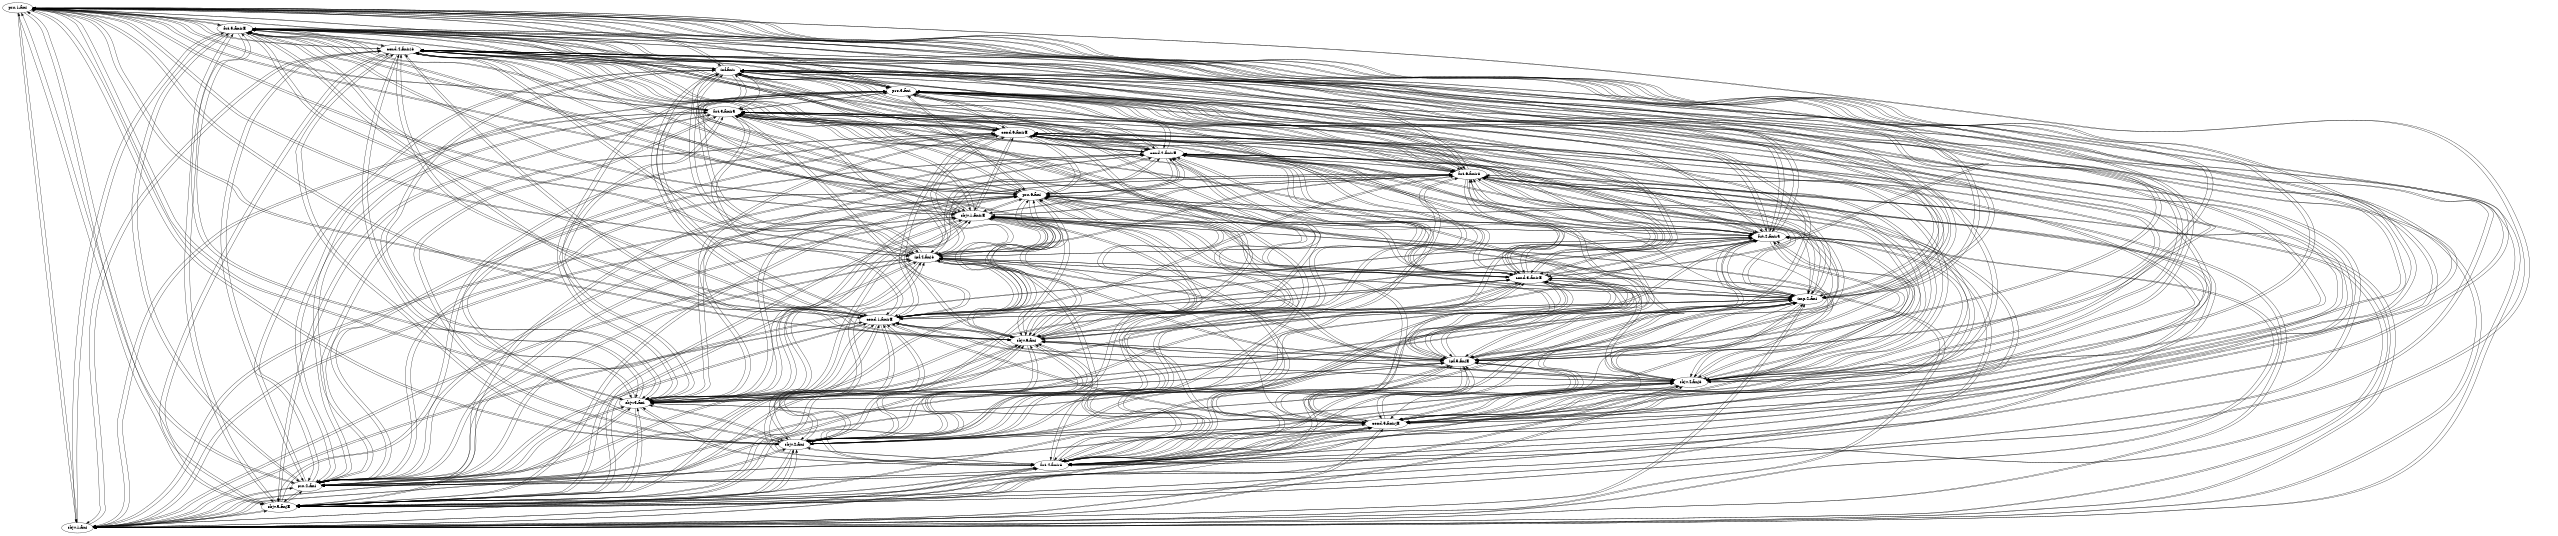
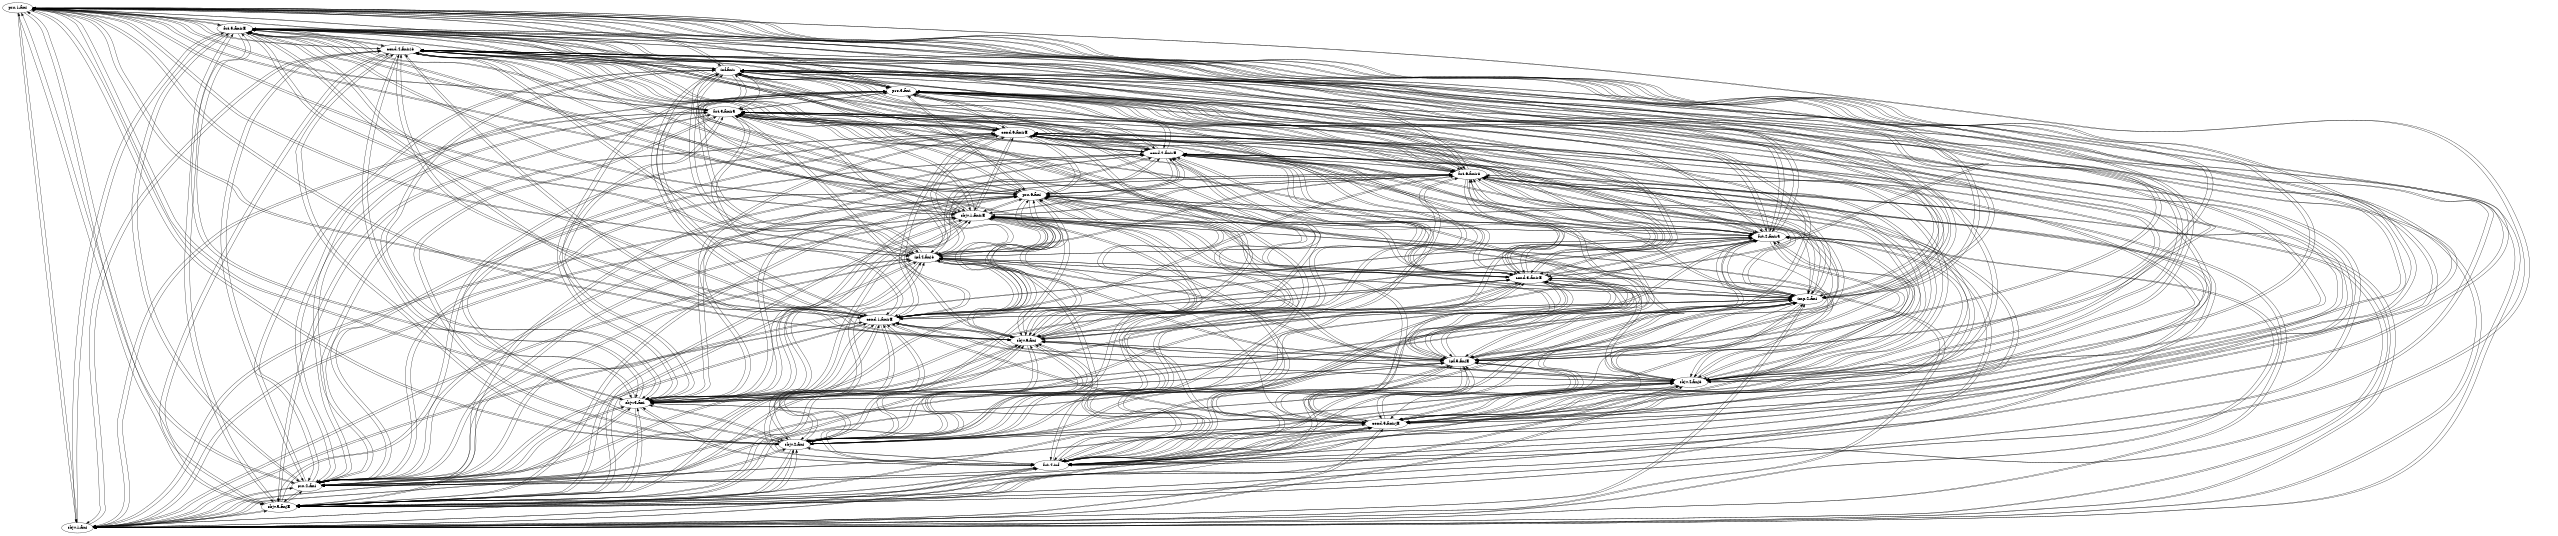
none -> (1494, 217)
(1051, 465) -> (1051, 465)
